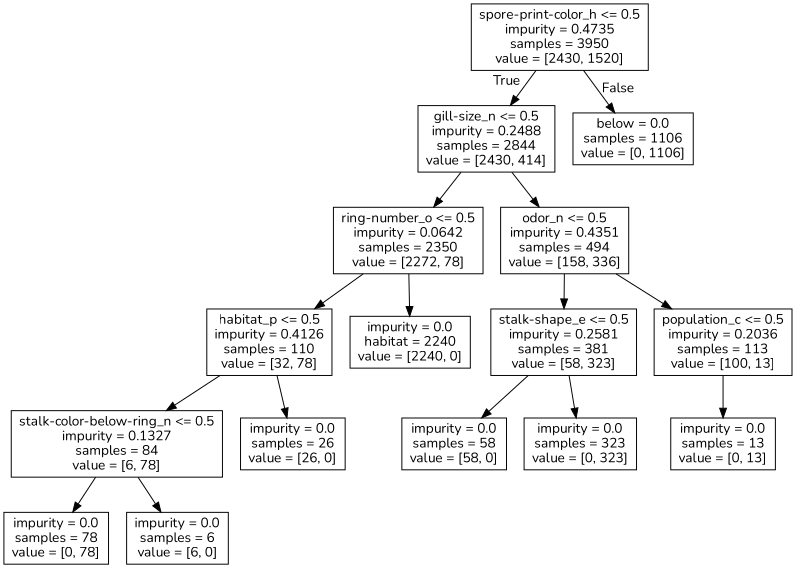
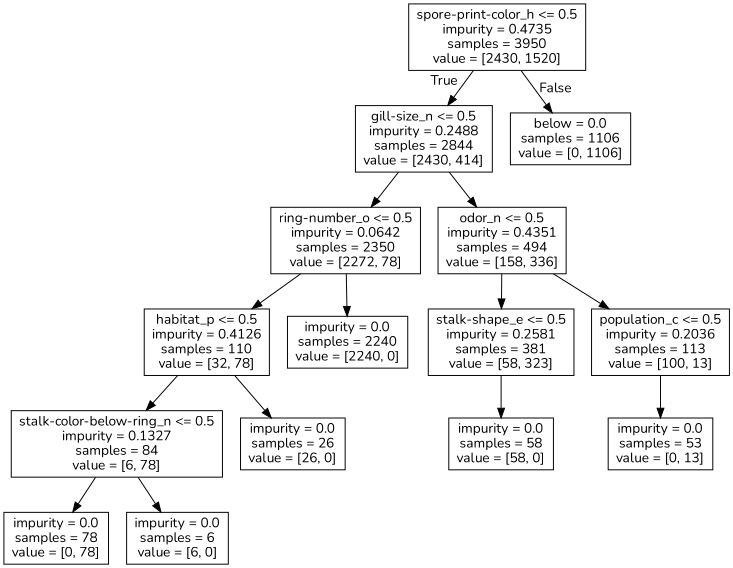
(410, 342) -> (348, 342)
(580, 444) -> none
(723, 444) -> (660, 444)
